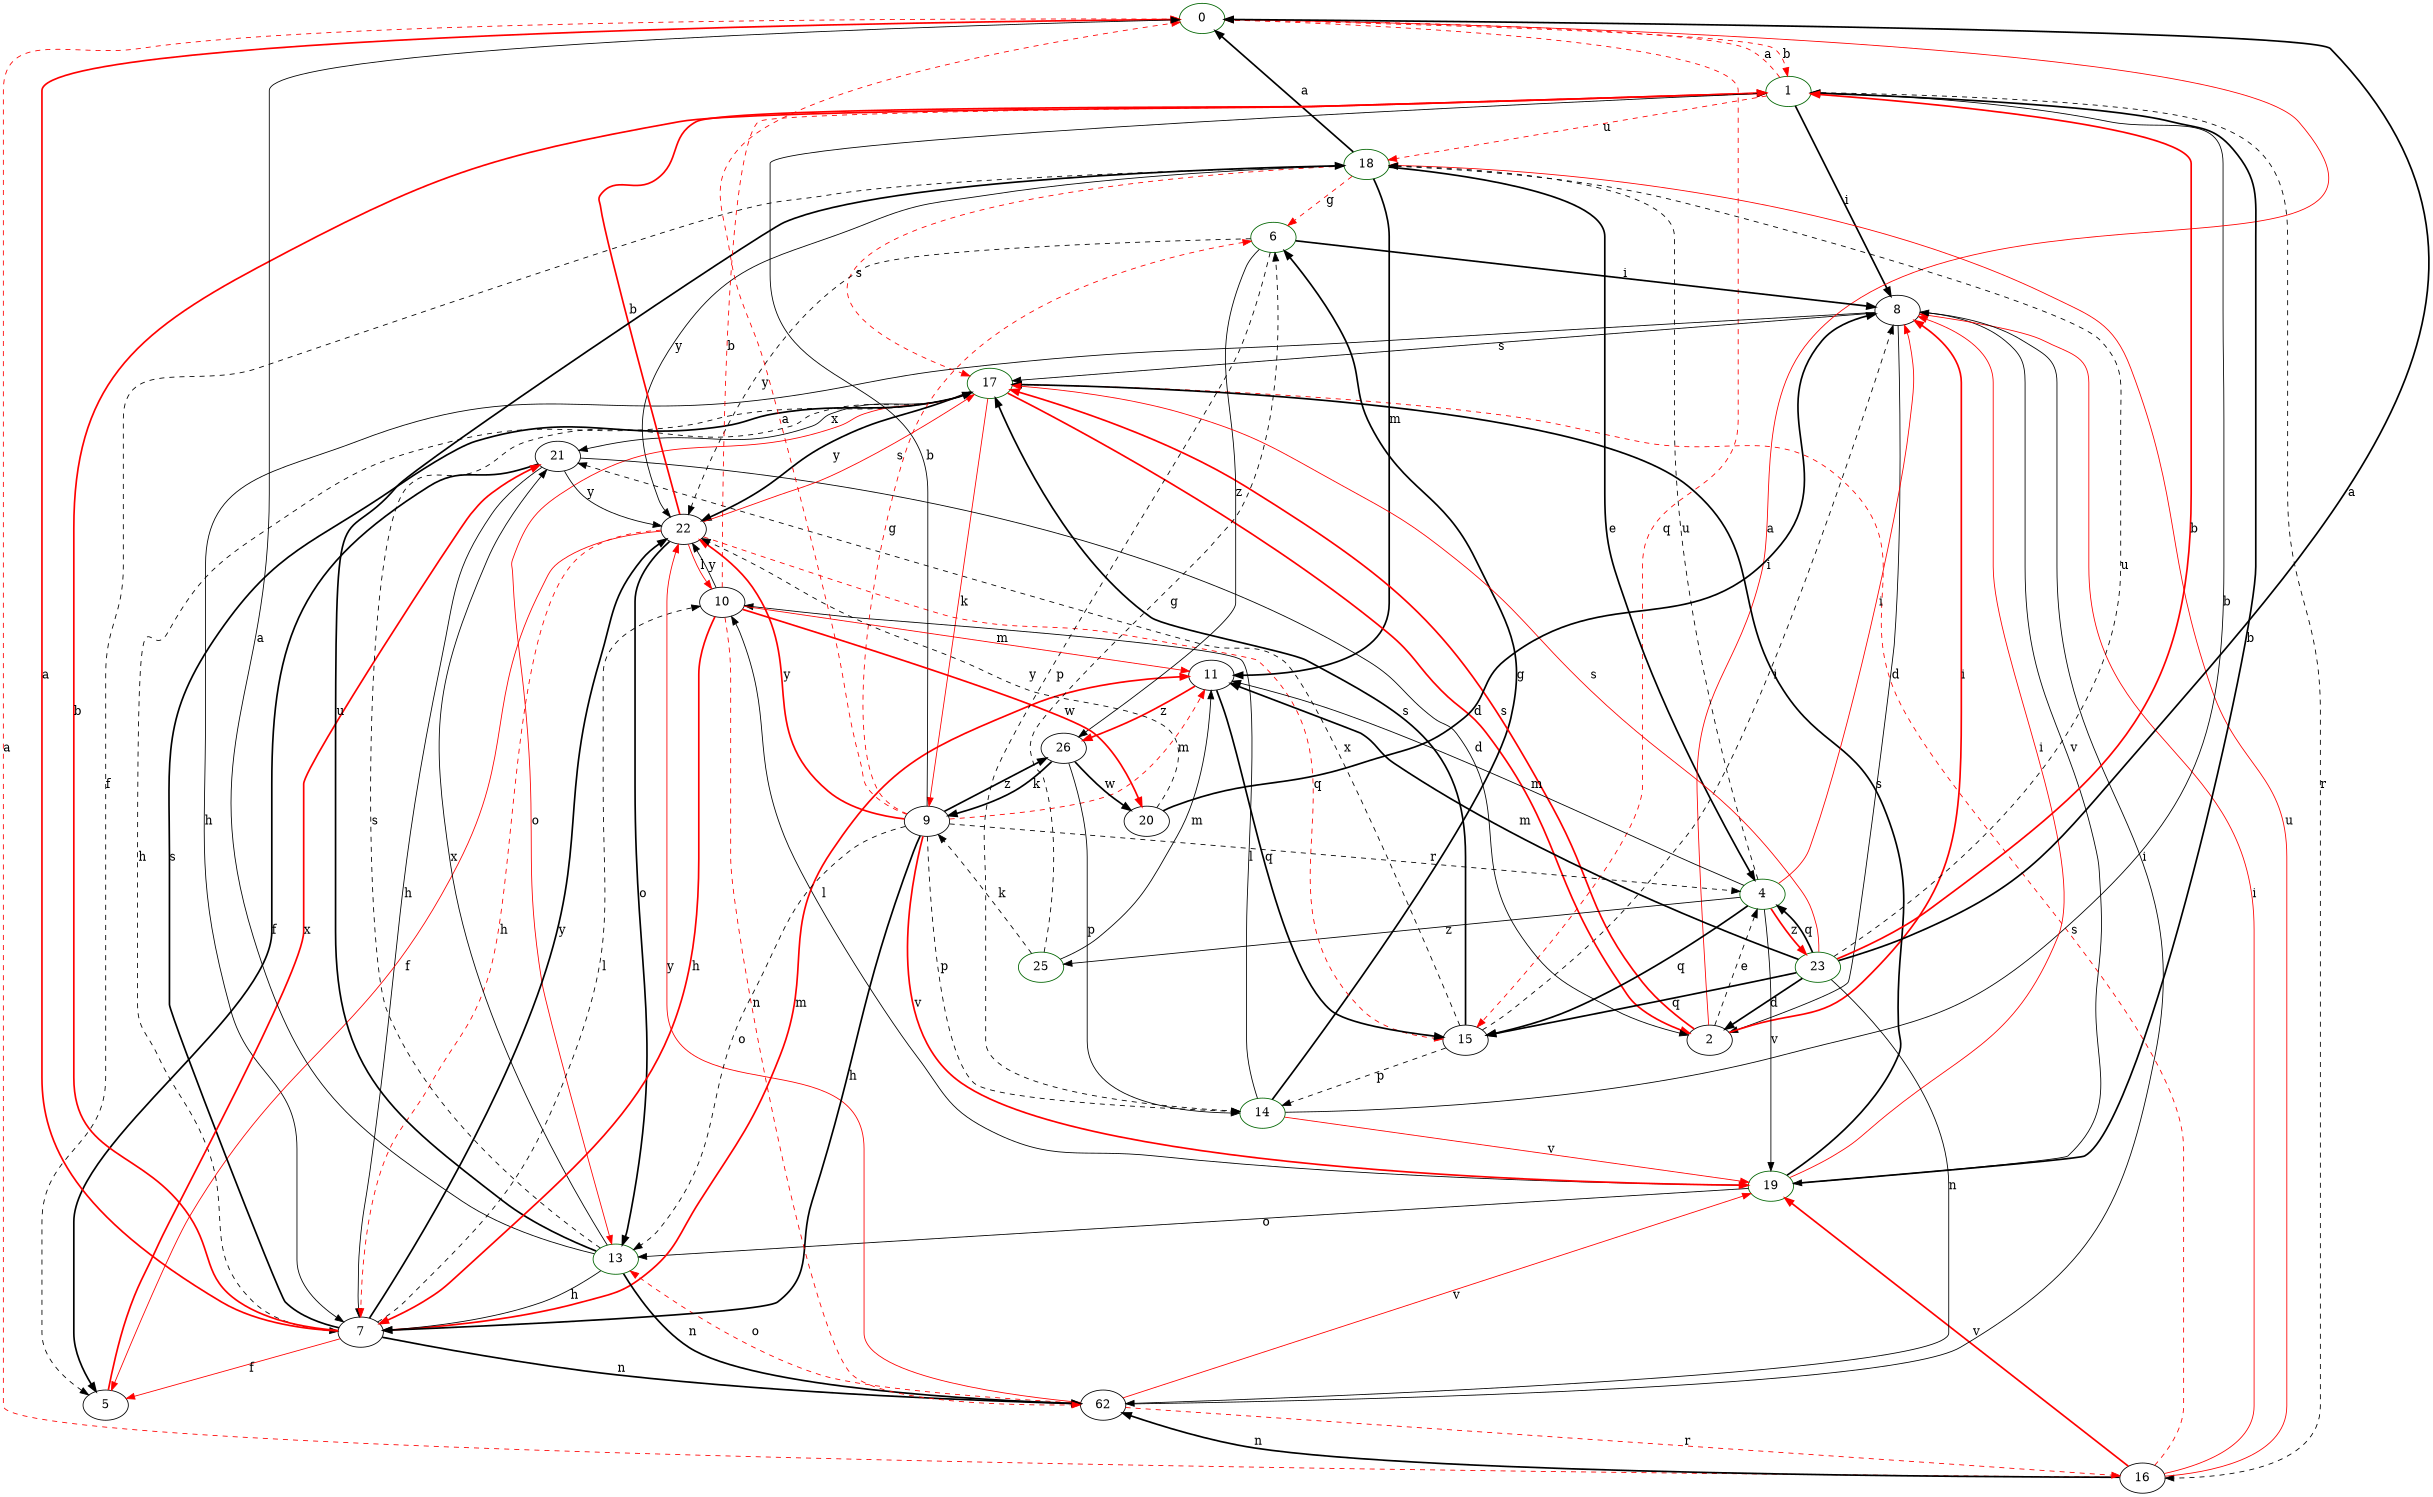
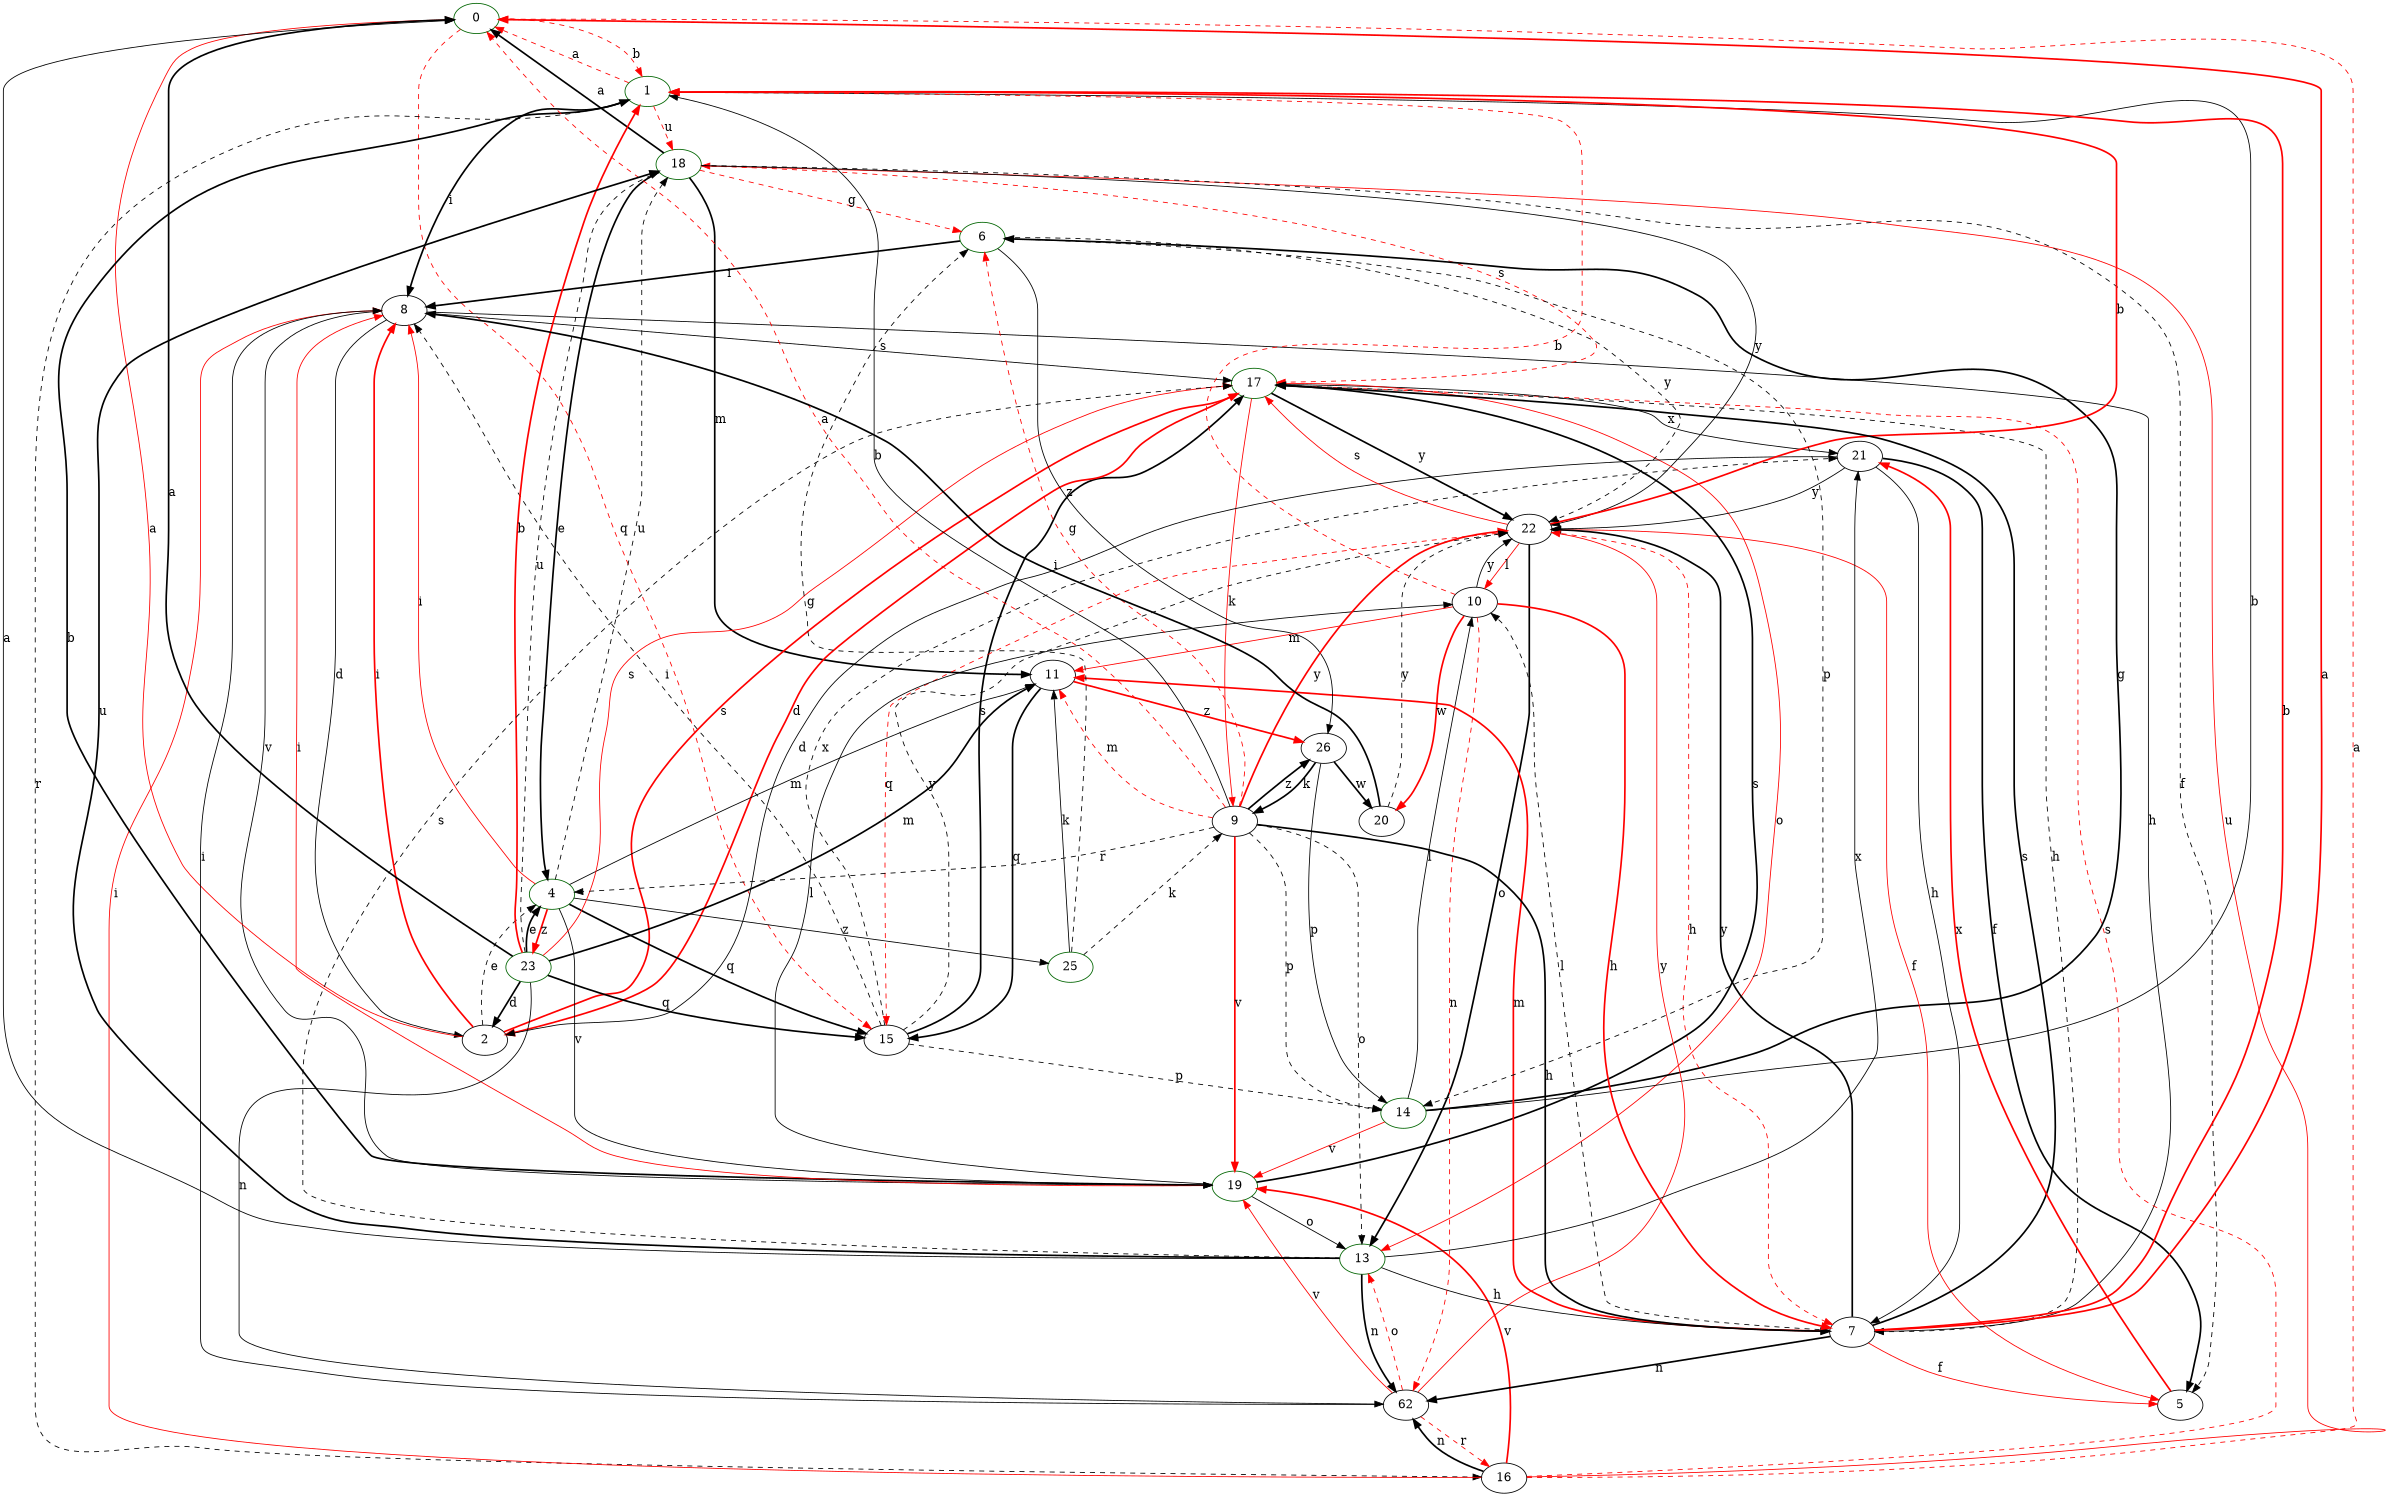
none -> (959, 695)
(1197, 821) -> (1066, 821)
(1809, 931) -> (533, 931)
